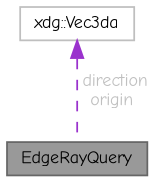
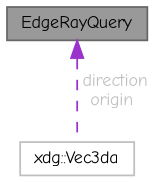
(77, 100) -> (77, 100)
